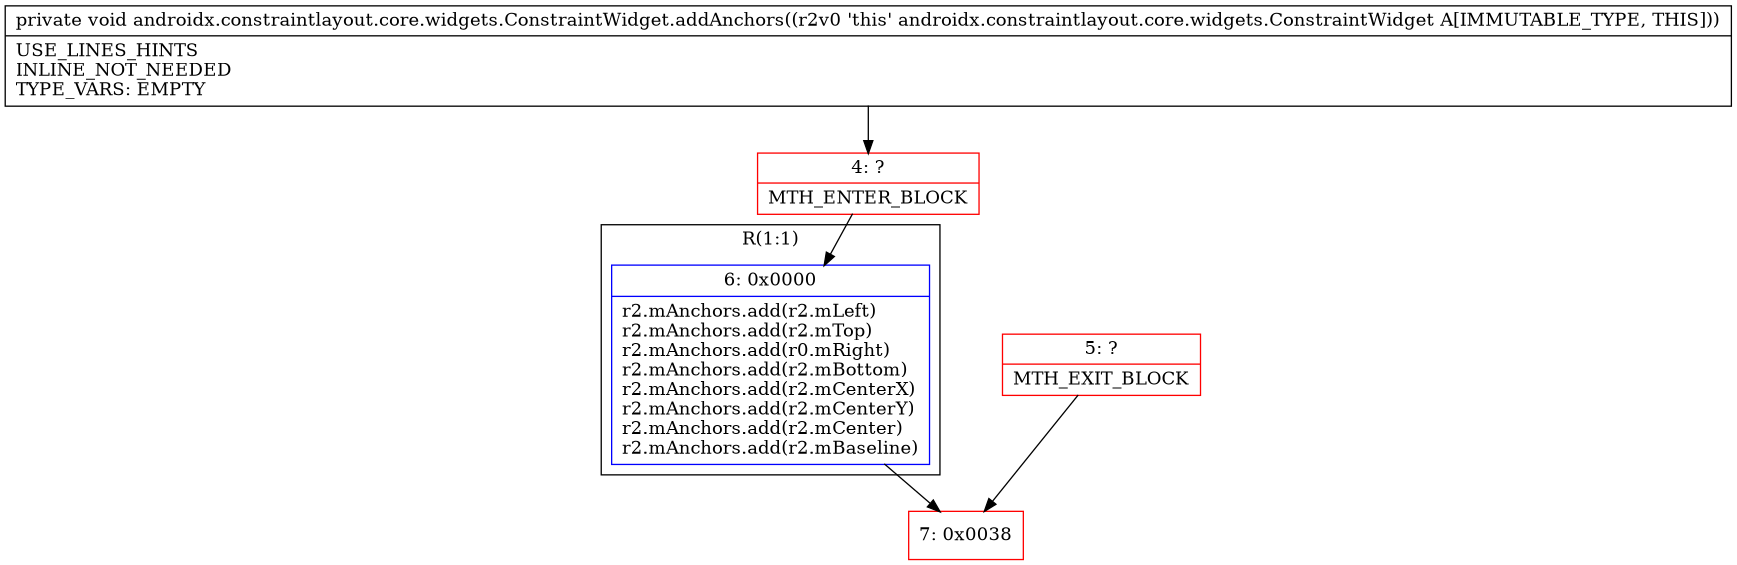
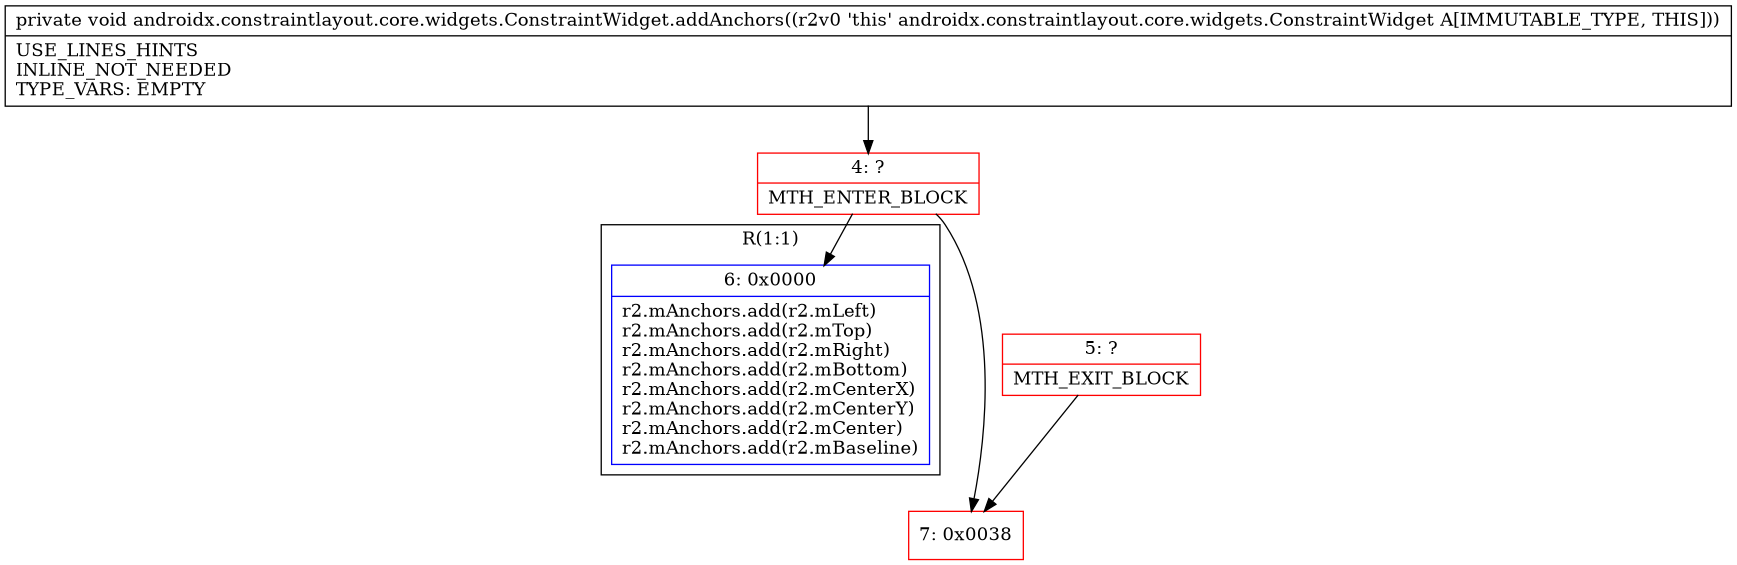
(756, 350) -> (756, 350)
(907, 484) -> (983, 351)
